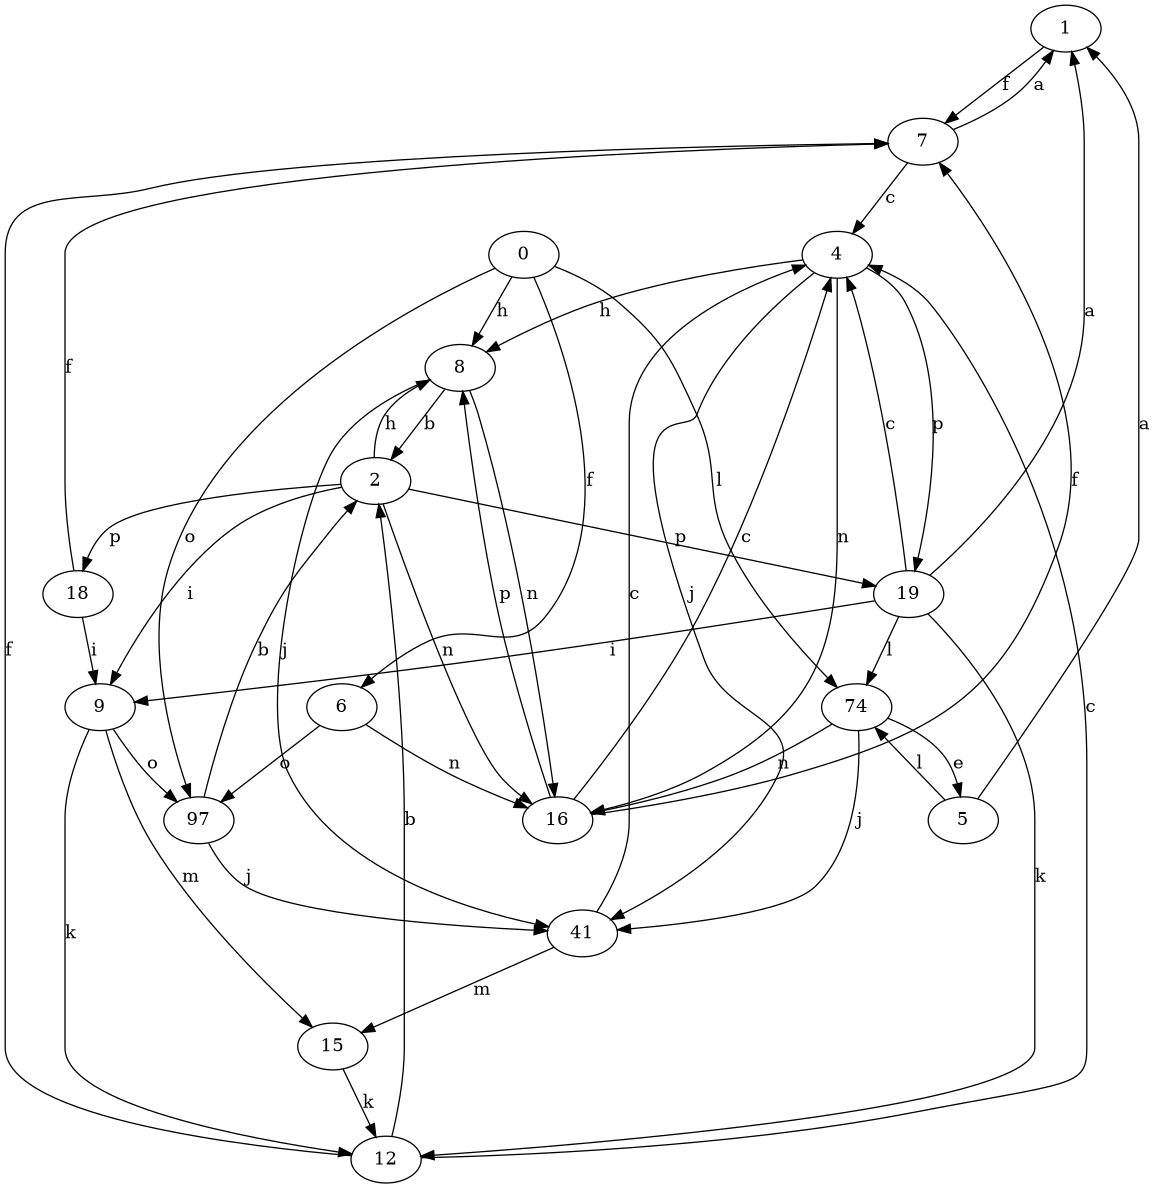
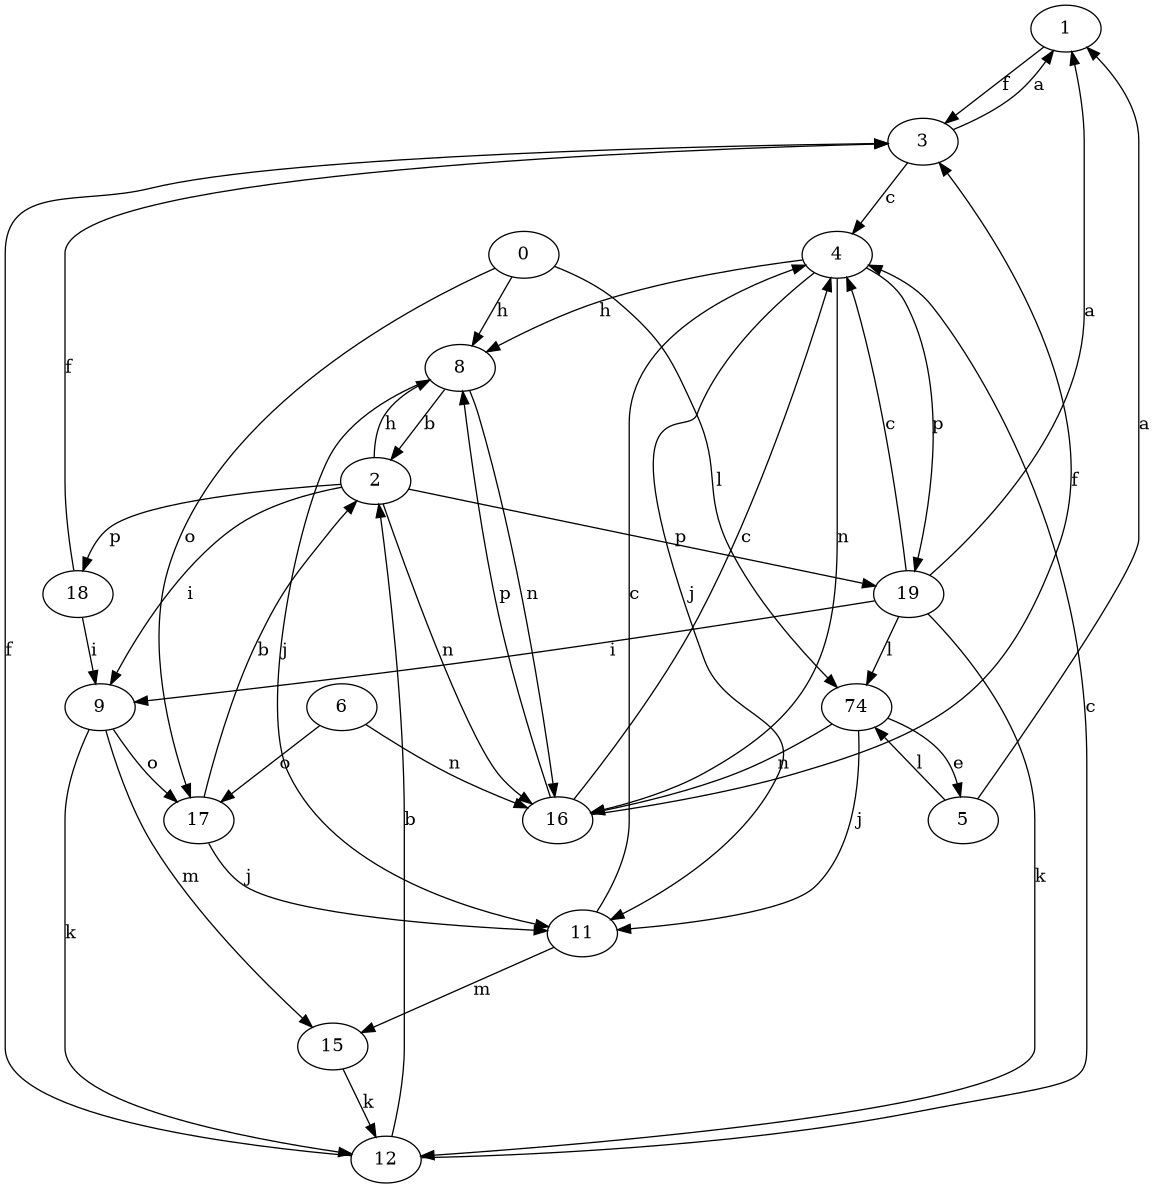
(923, 142) -> (923, 142)
(578, 543) -> none
(199, 820) -> (199, 820)
(582, 933) -> (582, 933)
